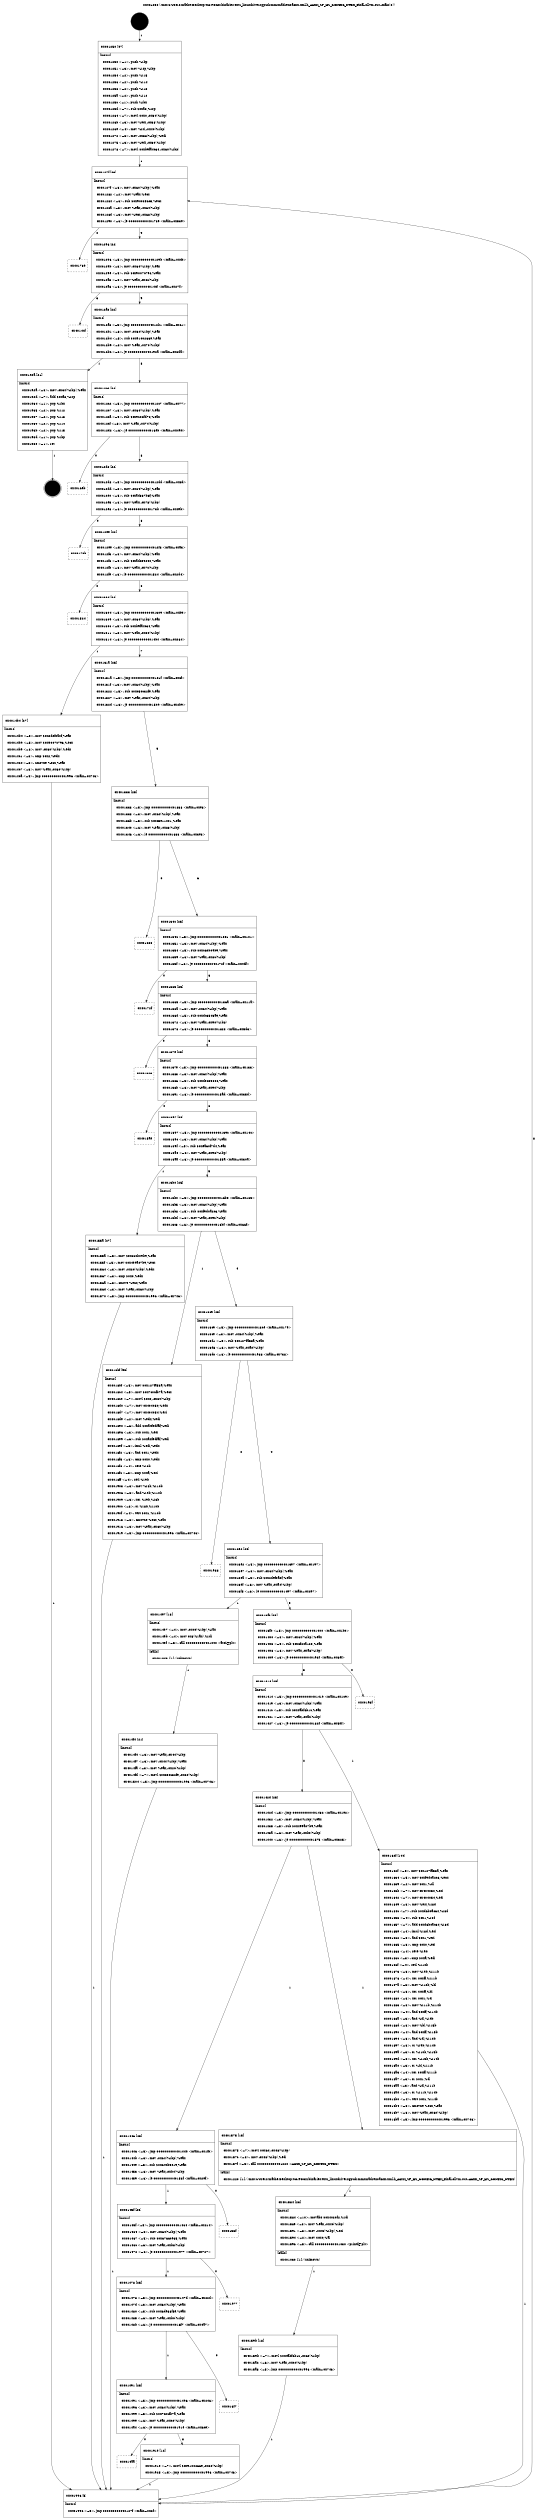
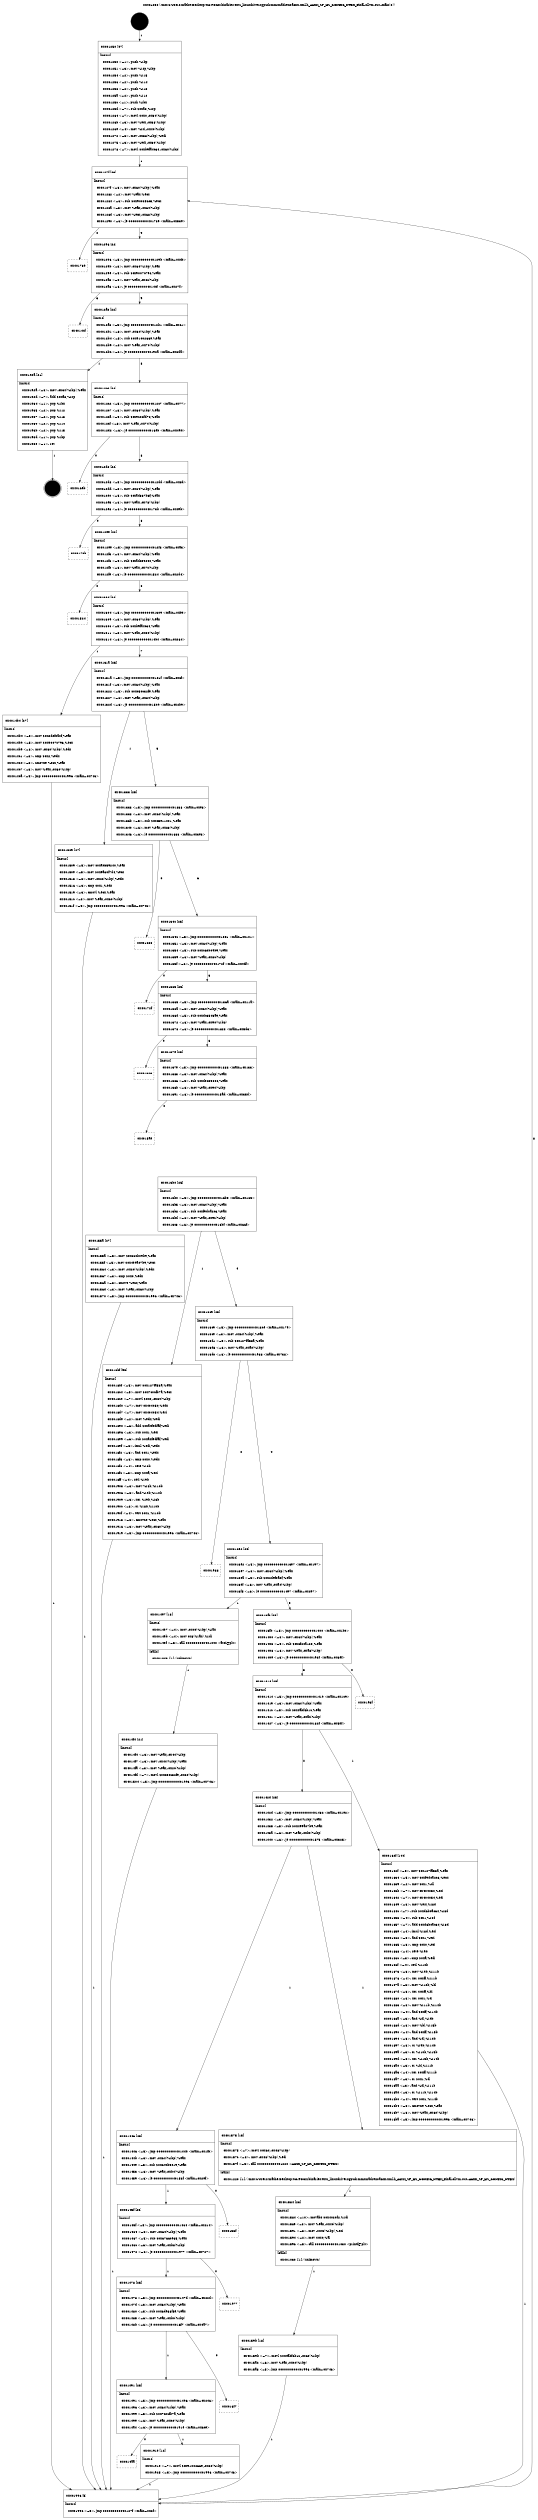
none -> (104, 878)
(207, 1139) -> none
(183, 2439) -> (183, 2439)
